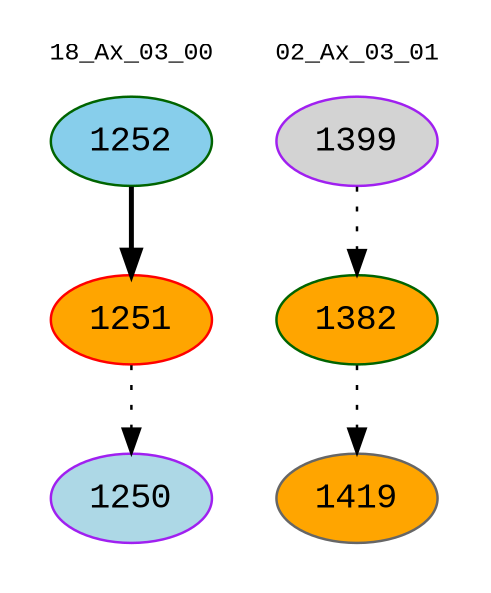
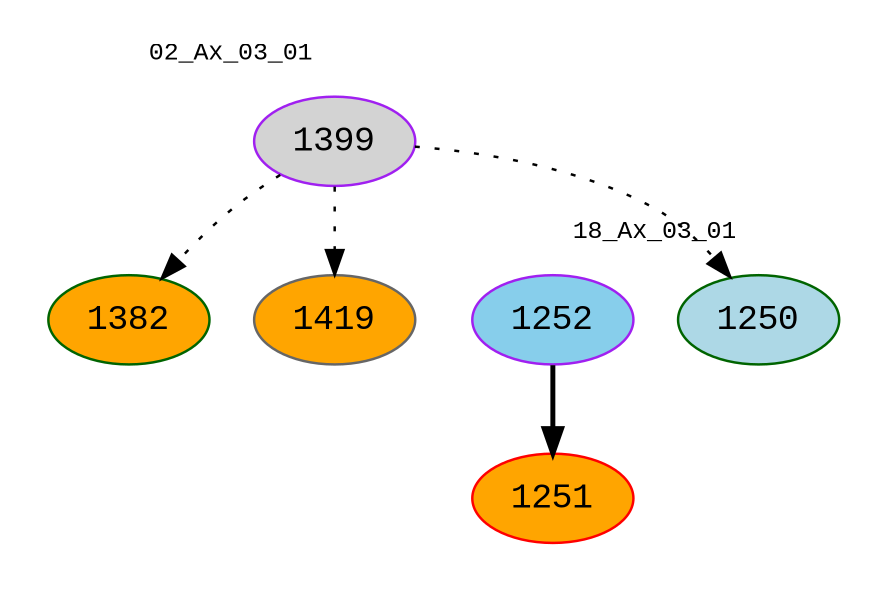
(133, 53) -> (656, 232)
(131, 141) -> (553, 320)
(131, 397) -> (575, 176)
(357, 397) -> (335, 218)
(131, 498) -> (759, 320)
